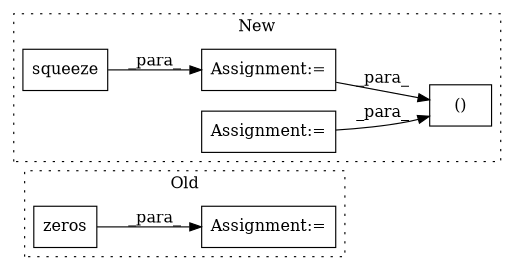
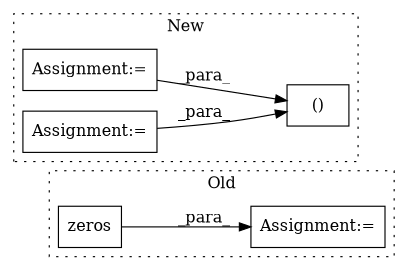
(65, 70) -> none
